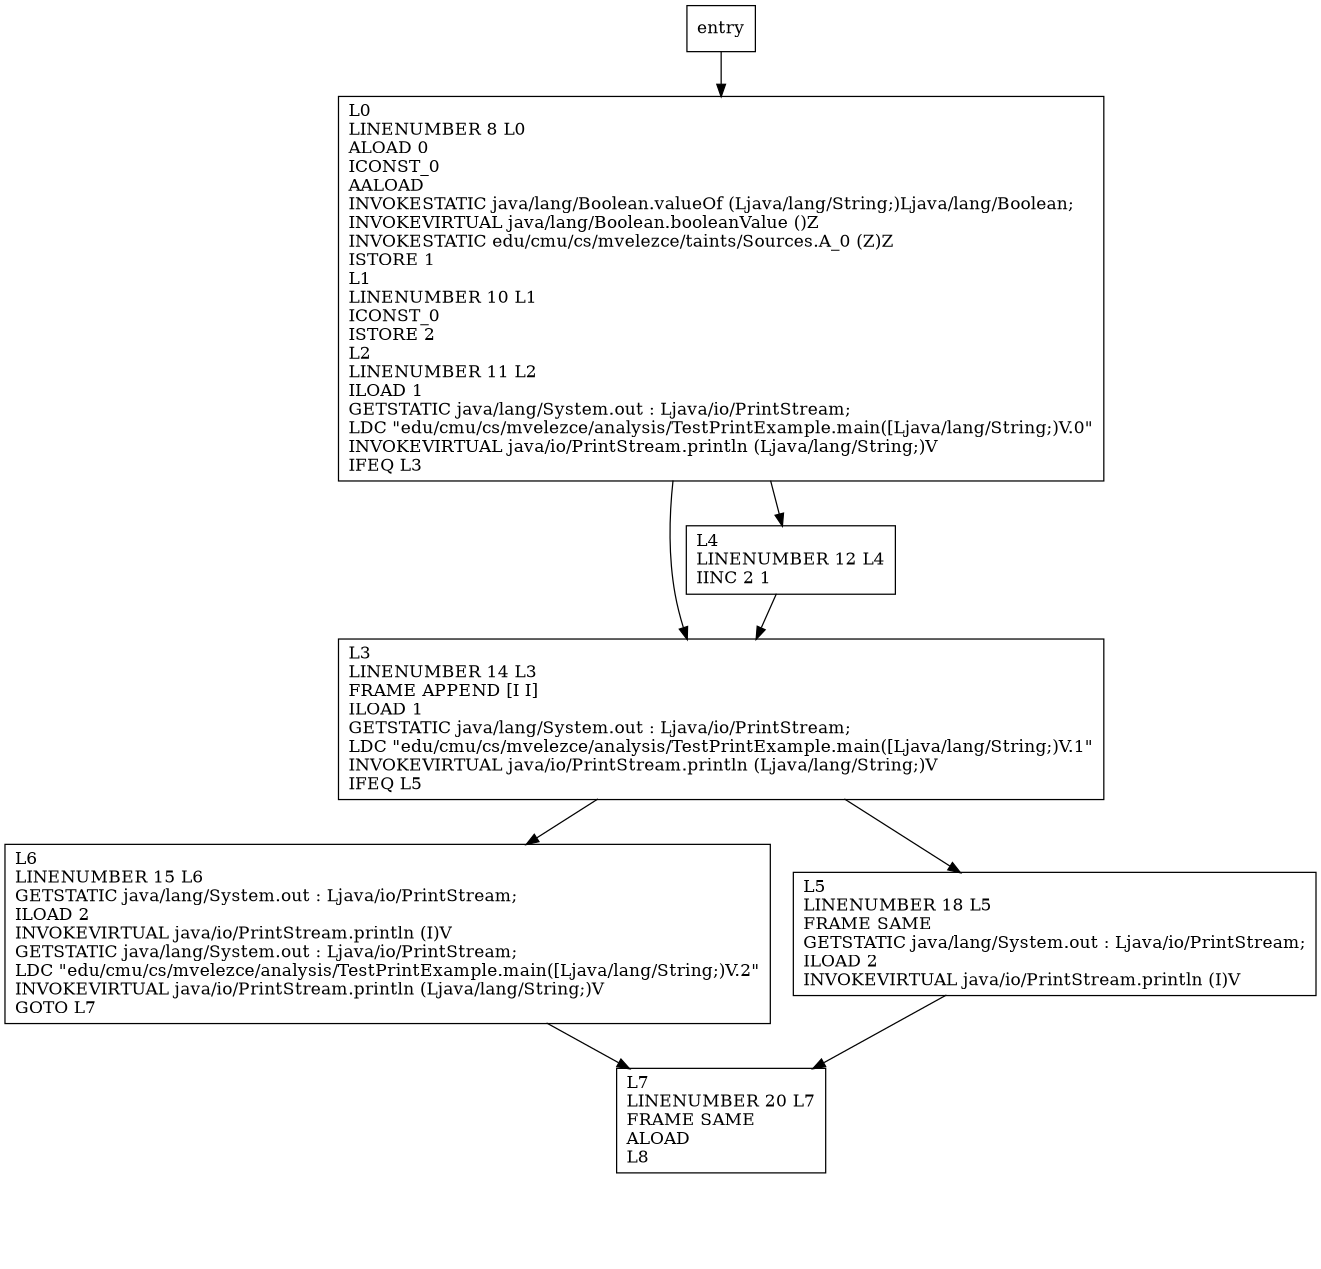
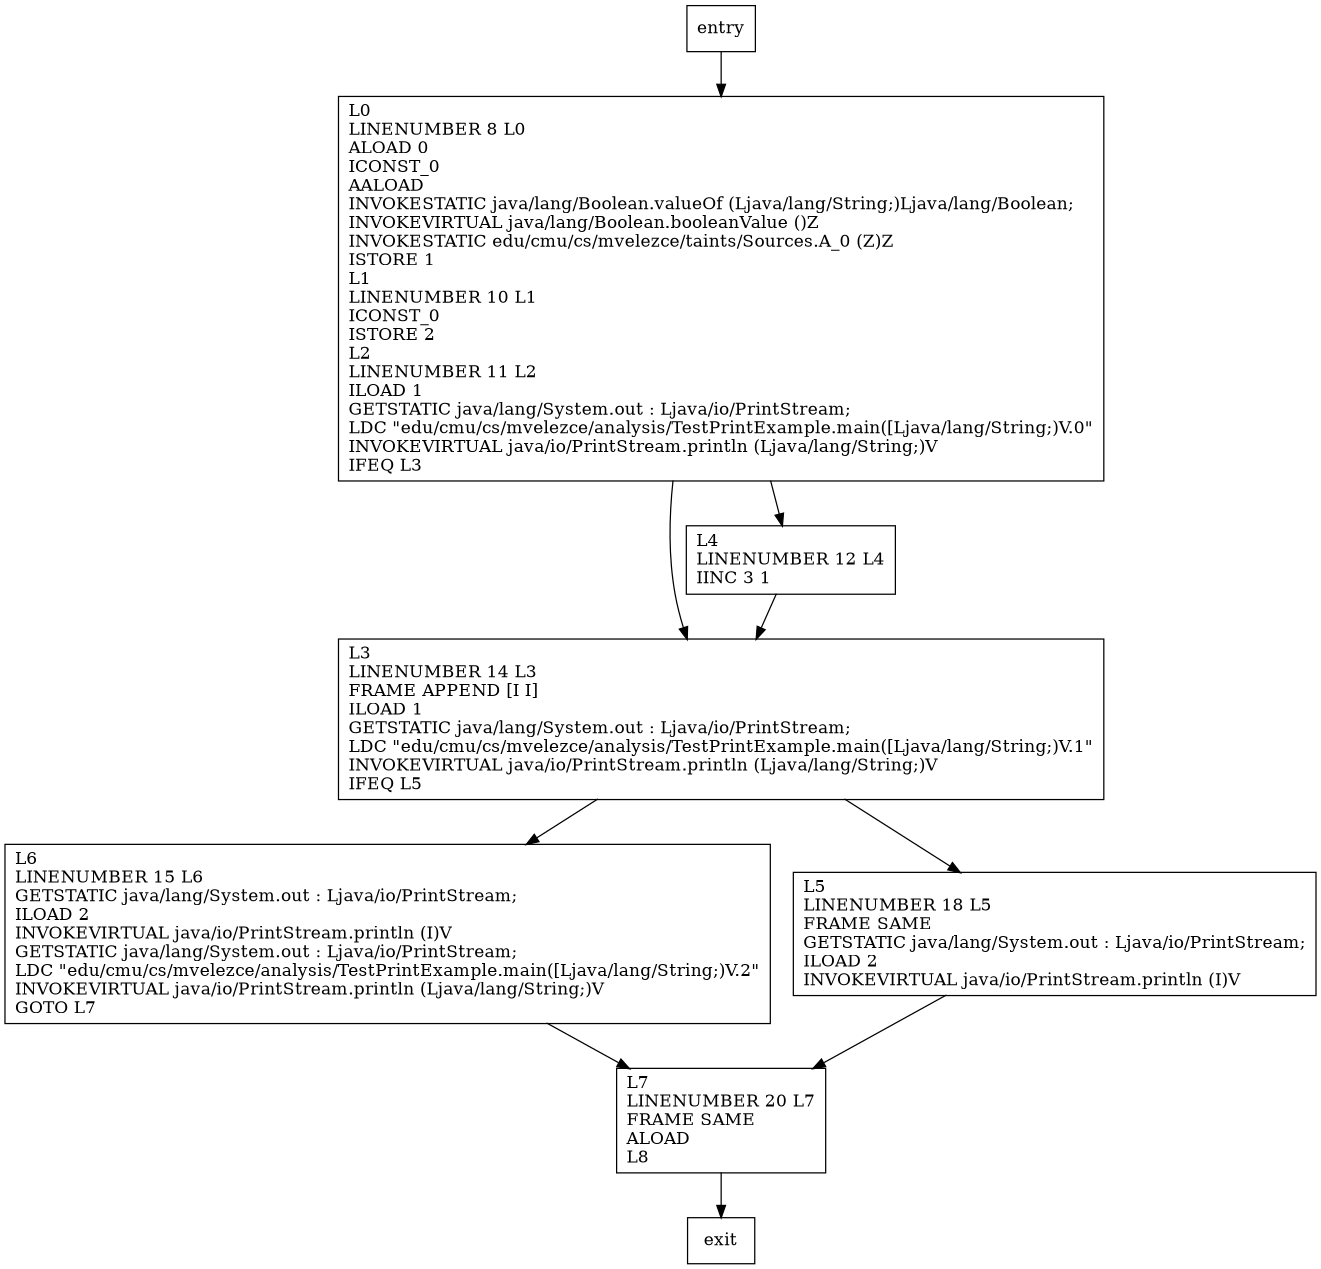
(791, 560) -> (791, 560)
none -> (721, 1241)
